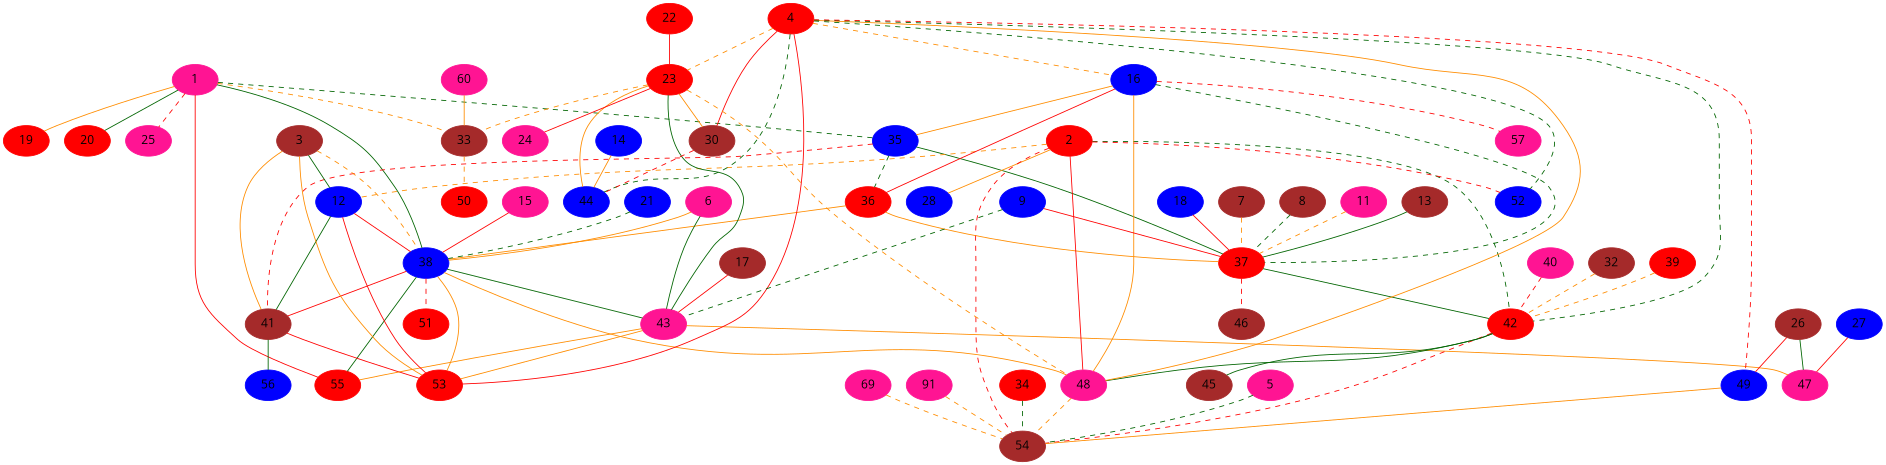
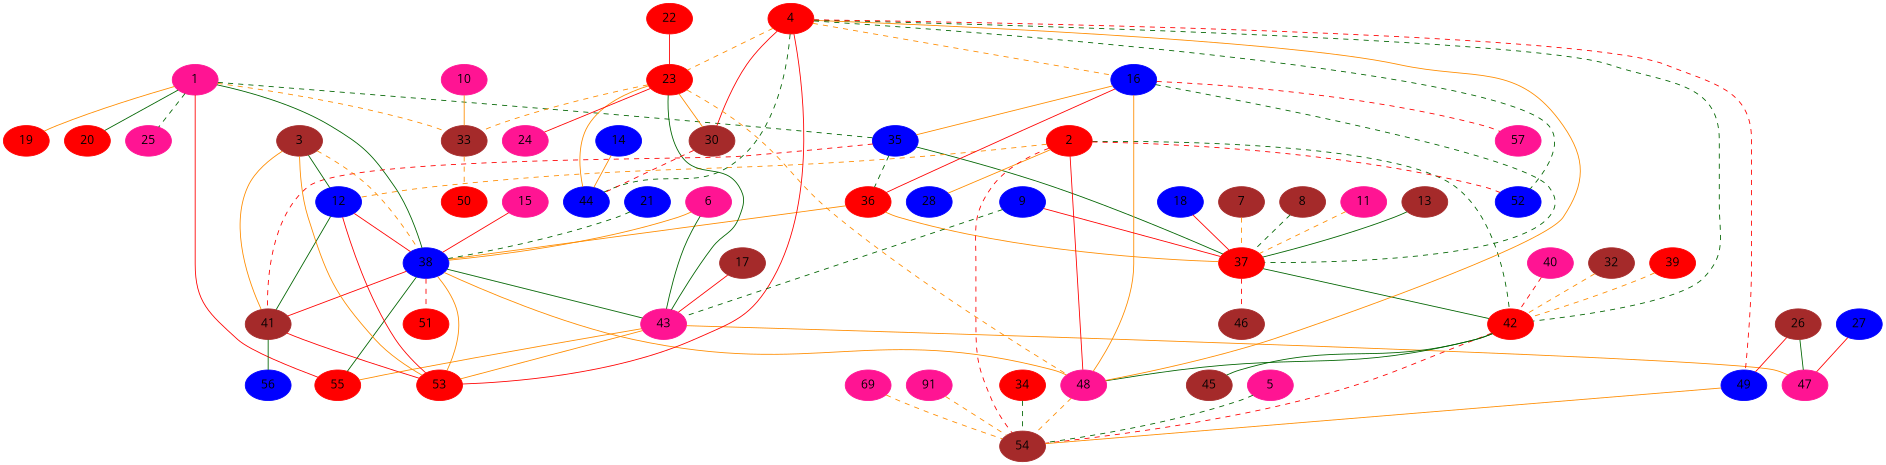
(464, 80) -> (464, 80)
(172, 110) -> (172, 110)
